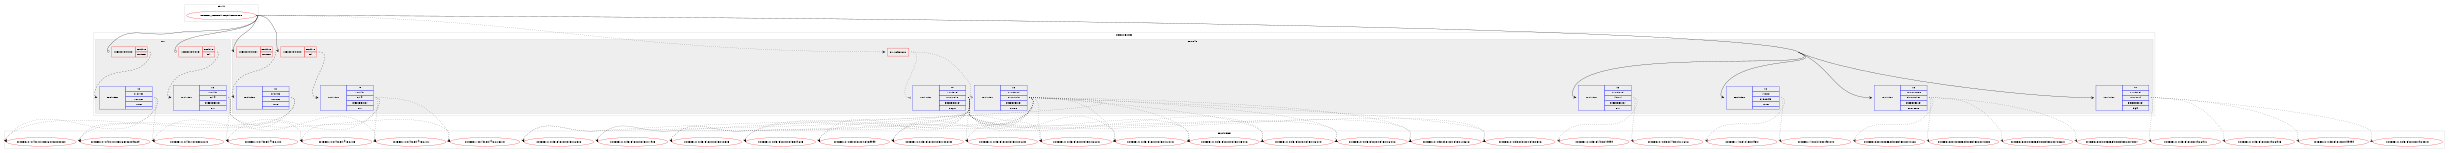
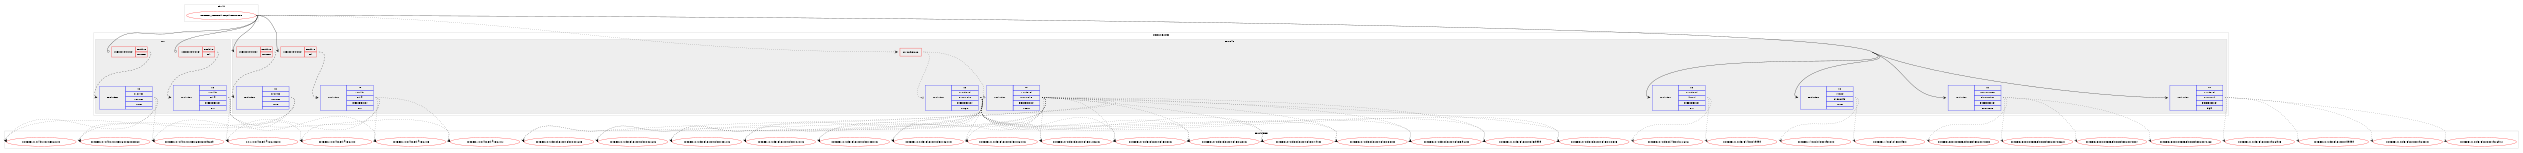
(485, 142) -> (263, 142)
none -> (707, 142)
